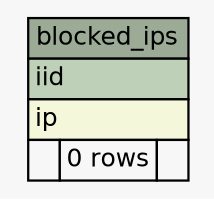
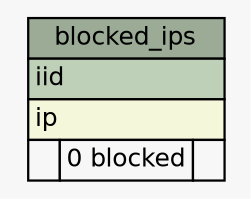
(108, 159) -> (126, 159)
